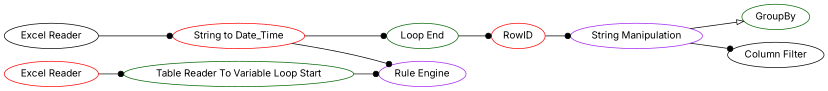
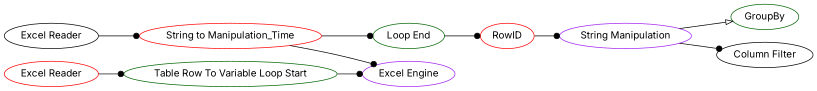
(239, 36) -> (230, 36)
(239, 74) -> (230, 74)
(422, 74) -> (409, 74)
